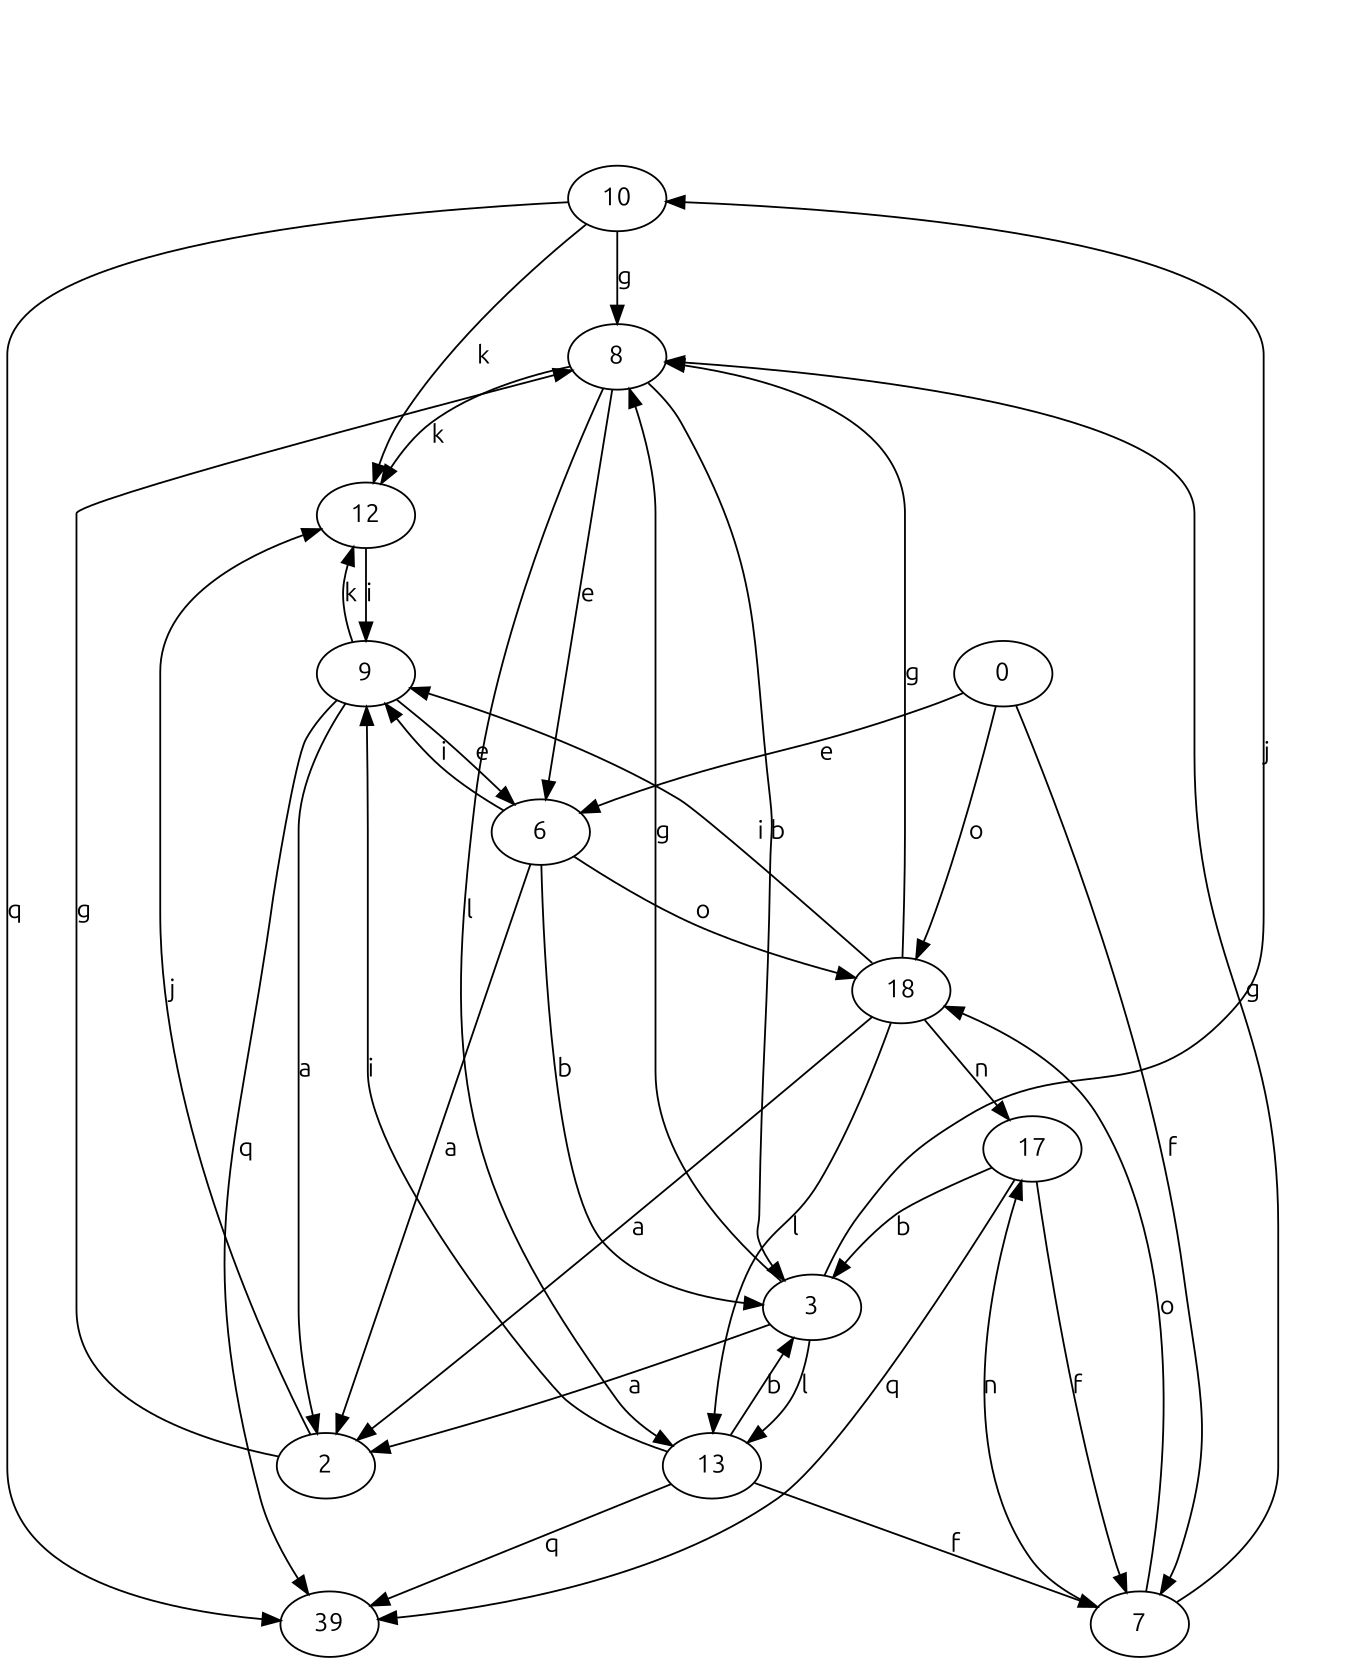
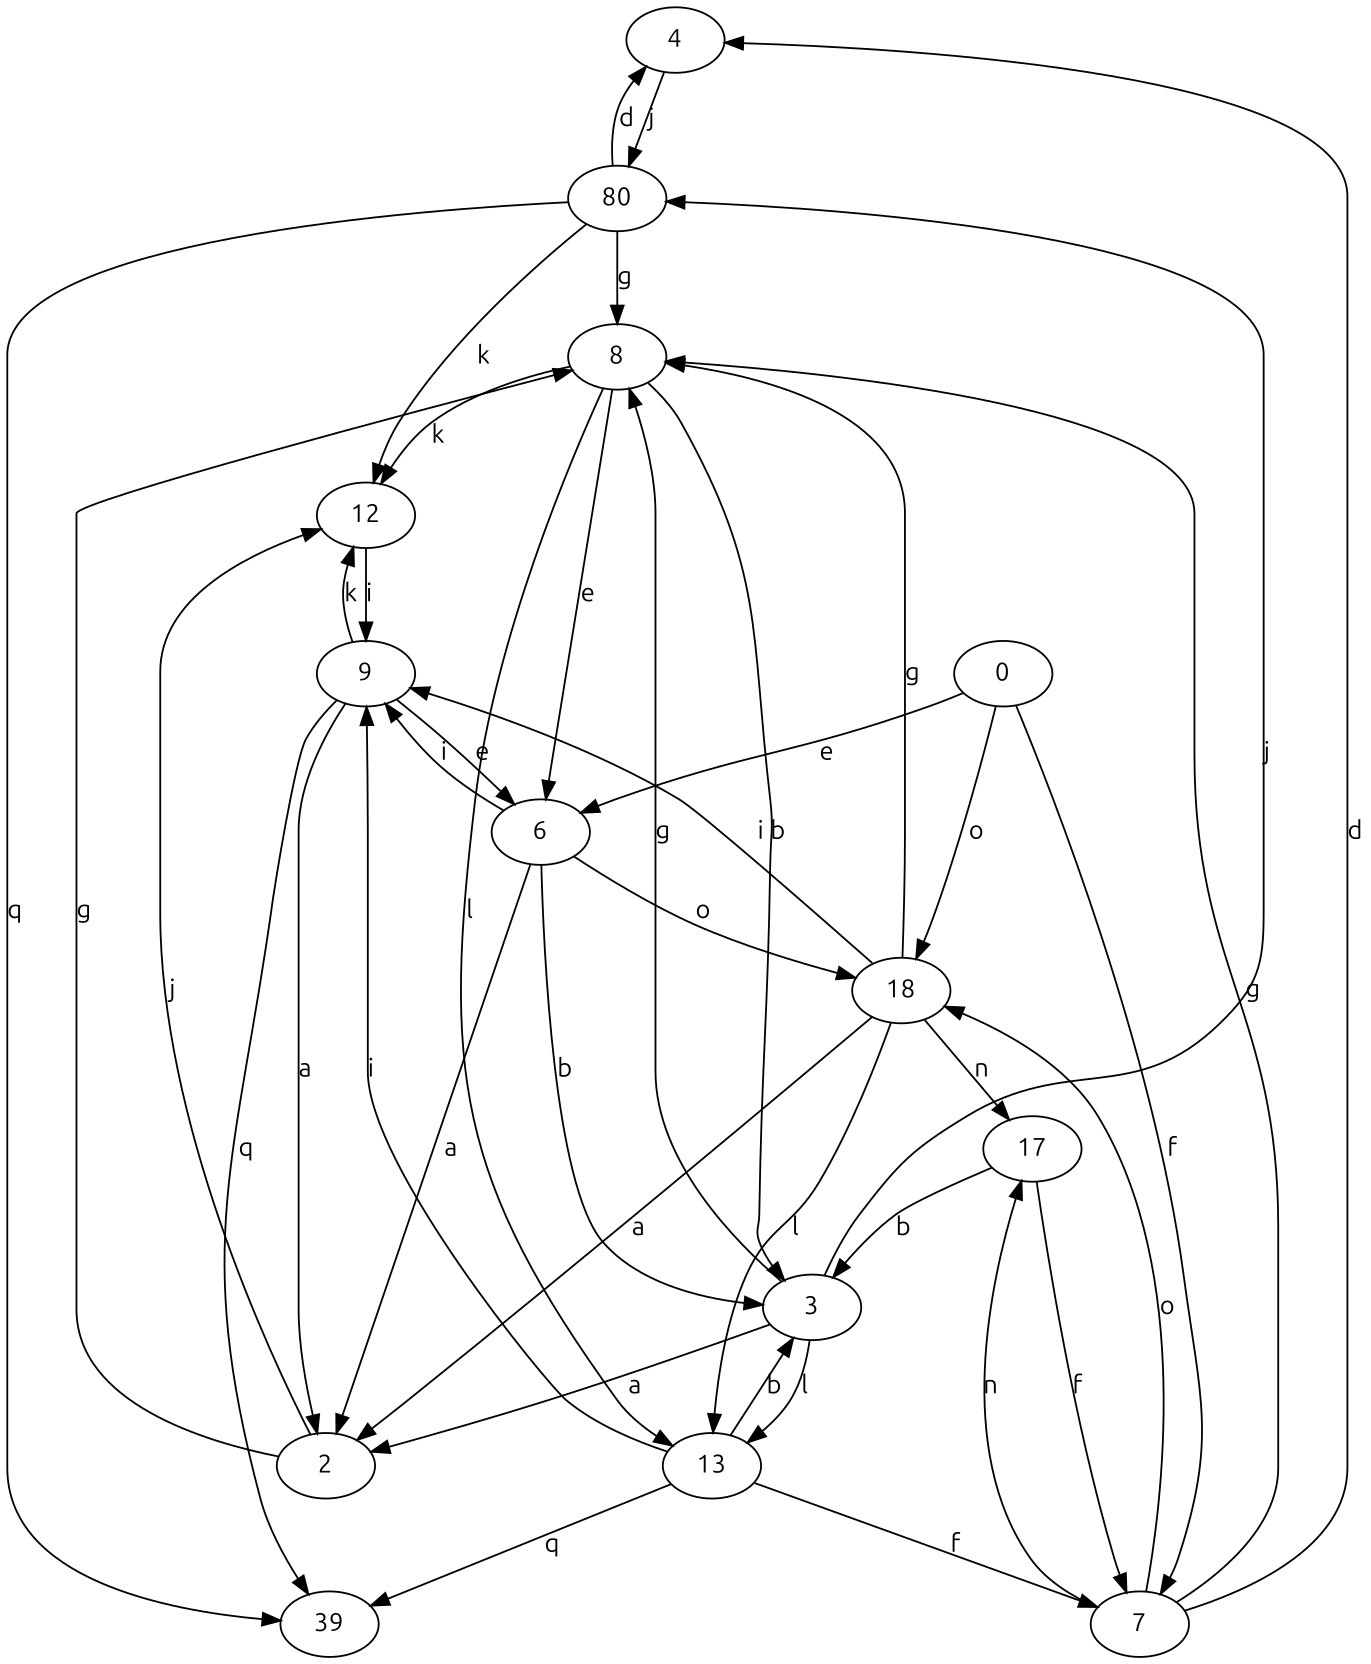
none -> (676, 40)
(617, 198) -> (617, 198)
(759, 1510) -> none
